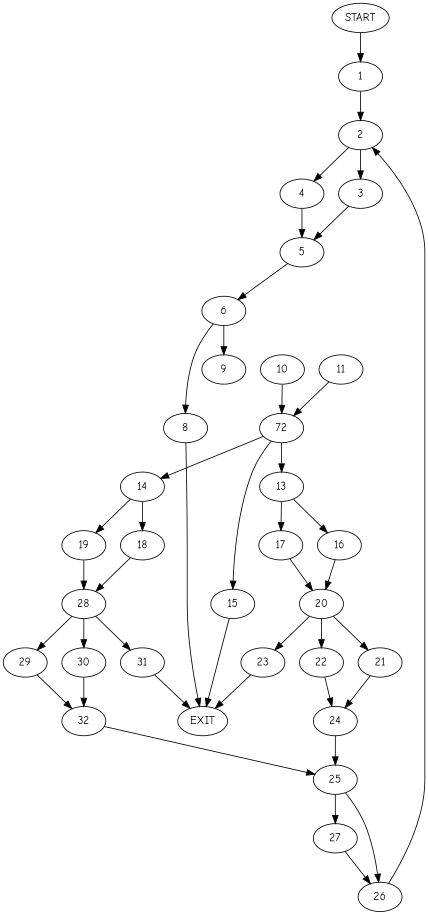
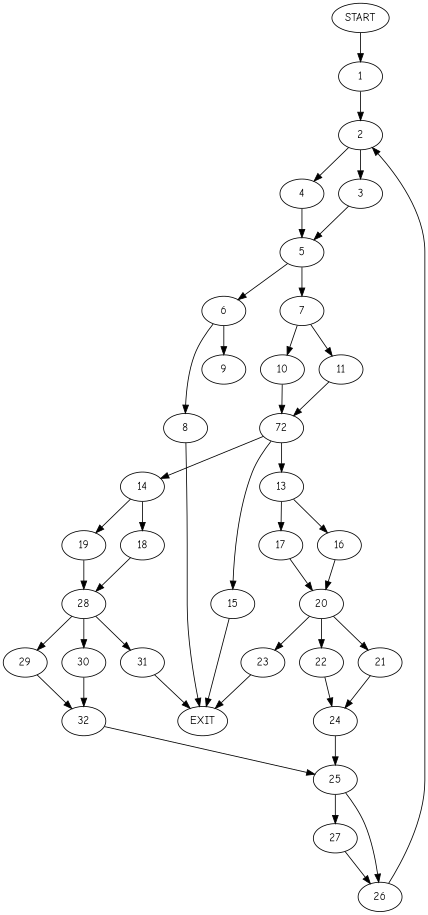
none -> (302, 311)
